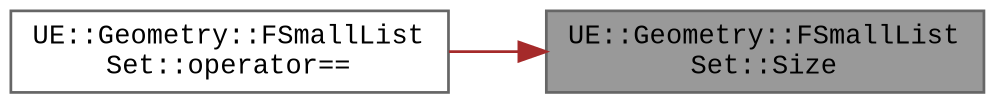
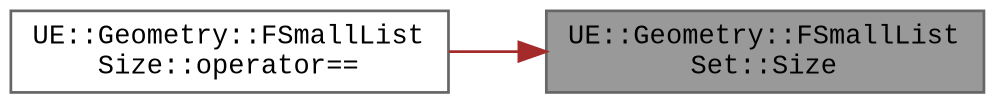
(230, 52) -> (230, 52)
